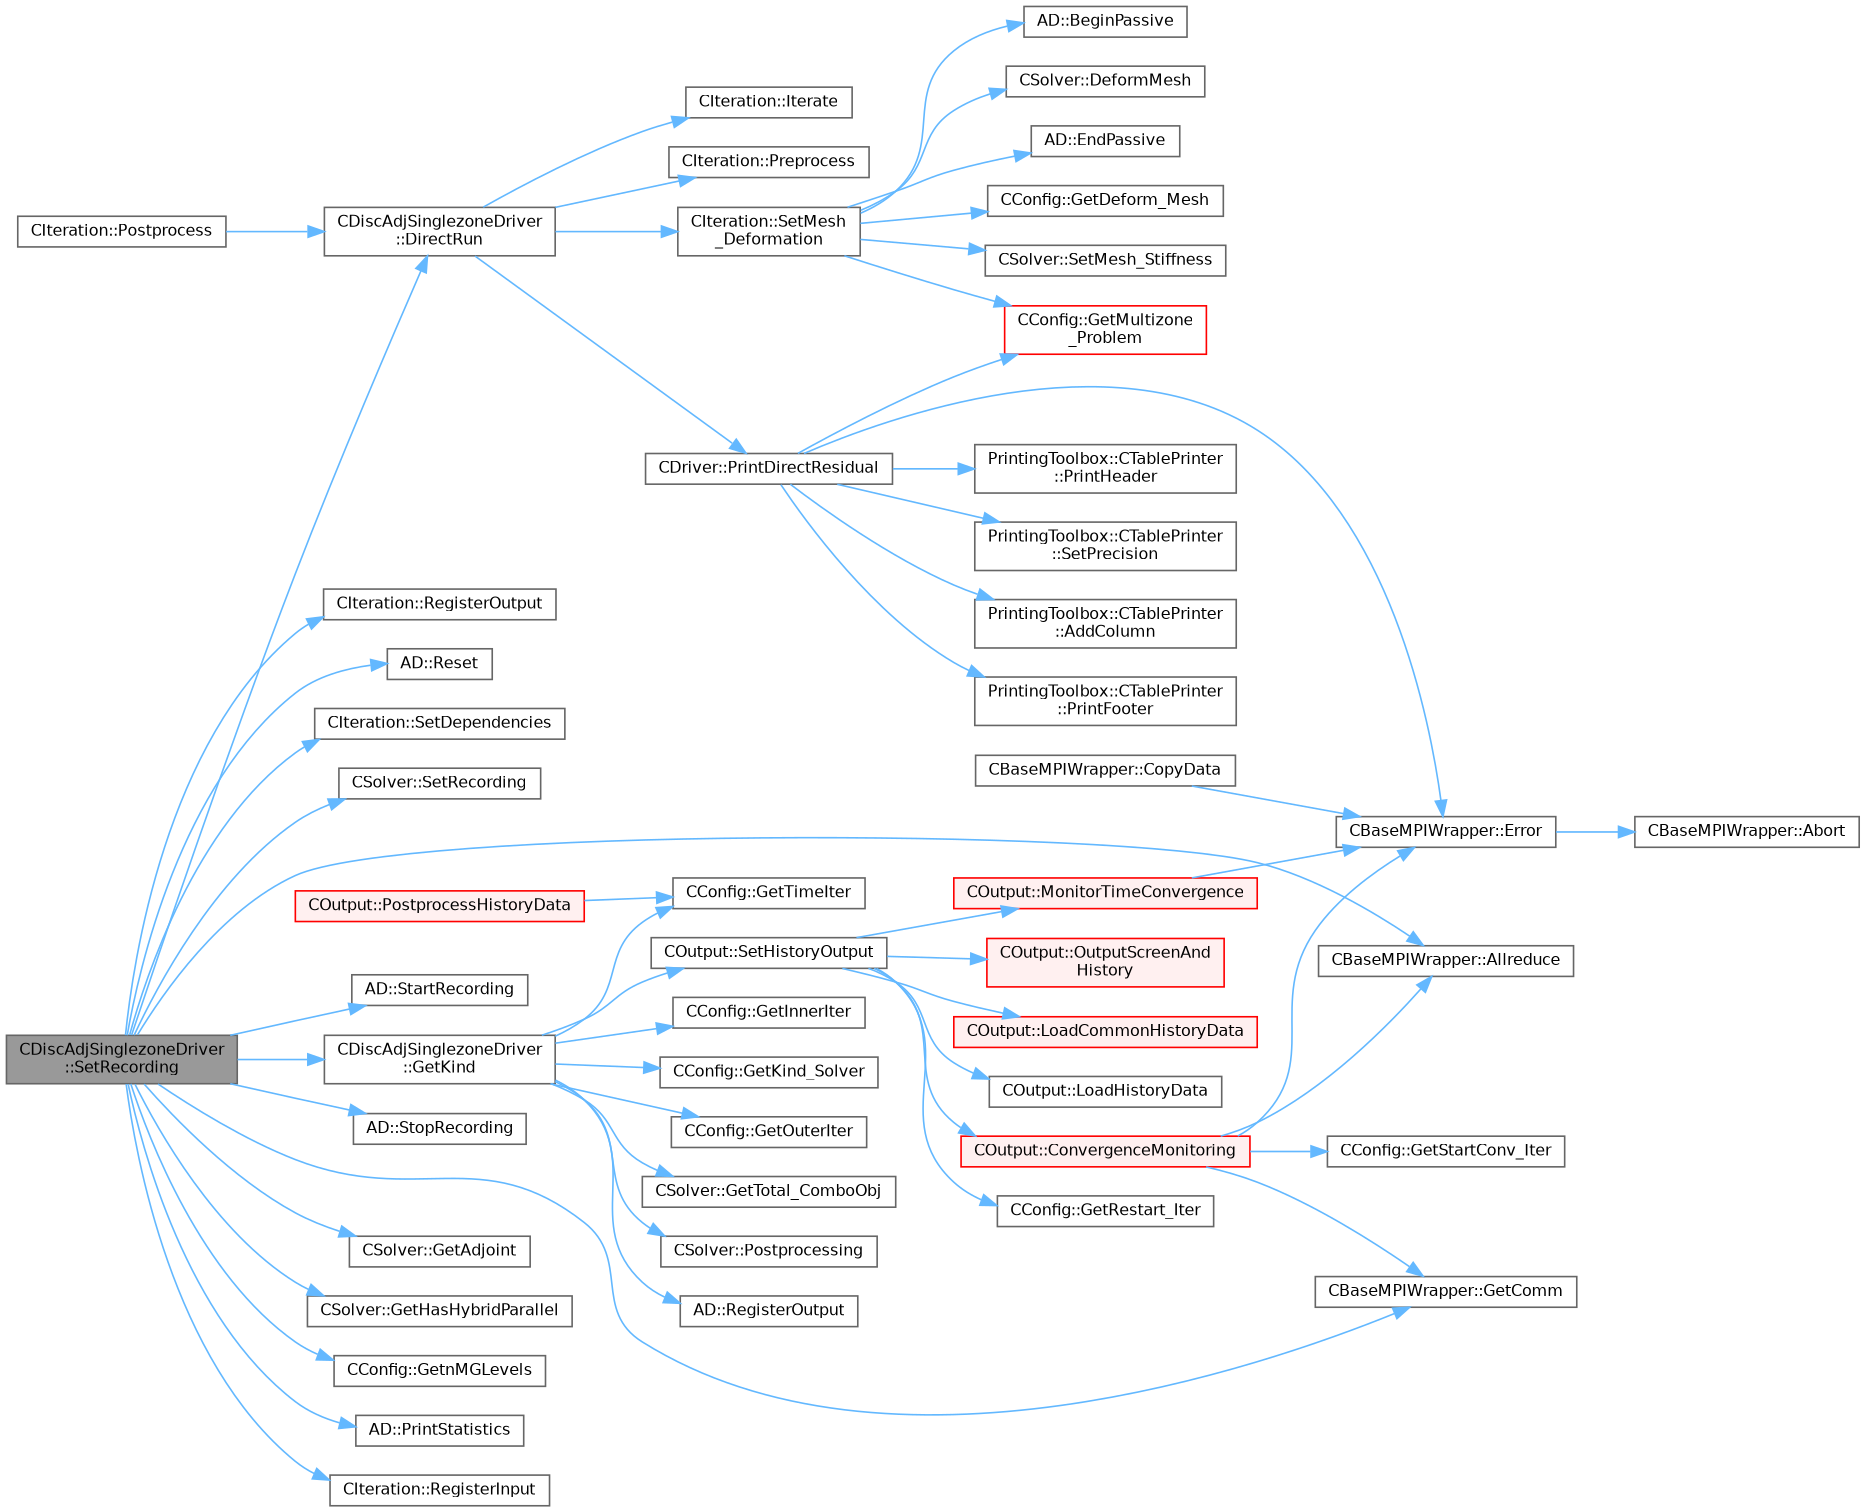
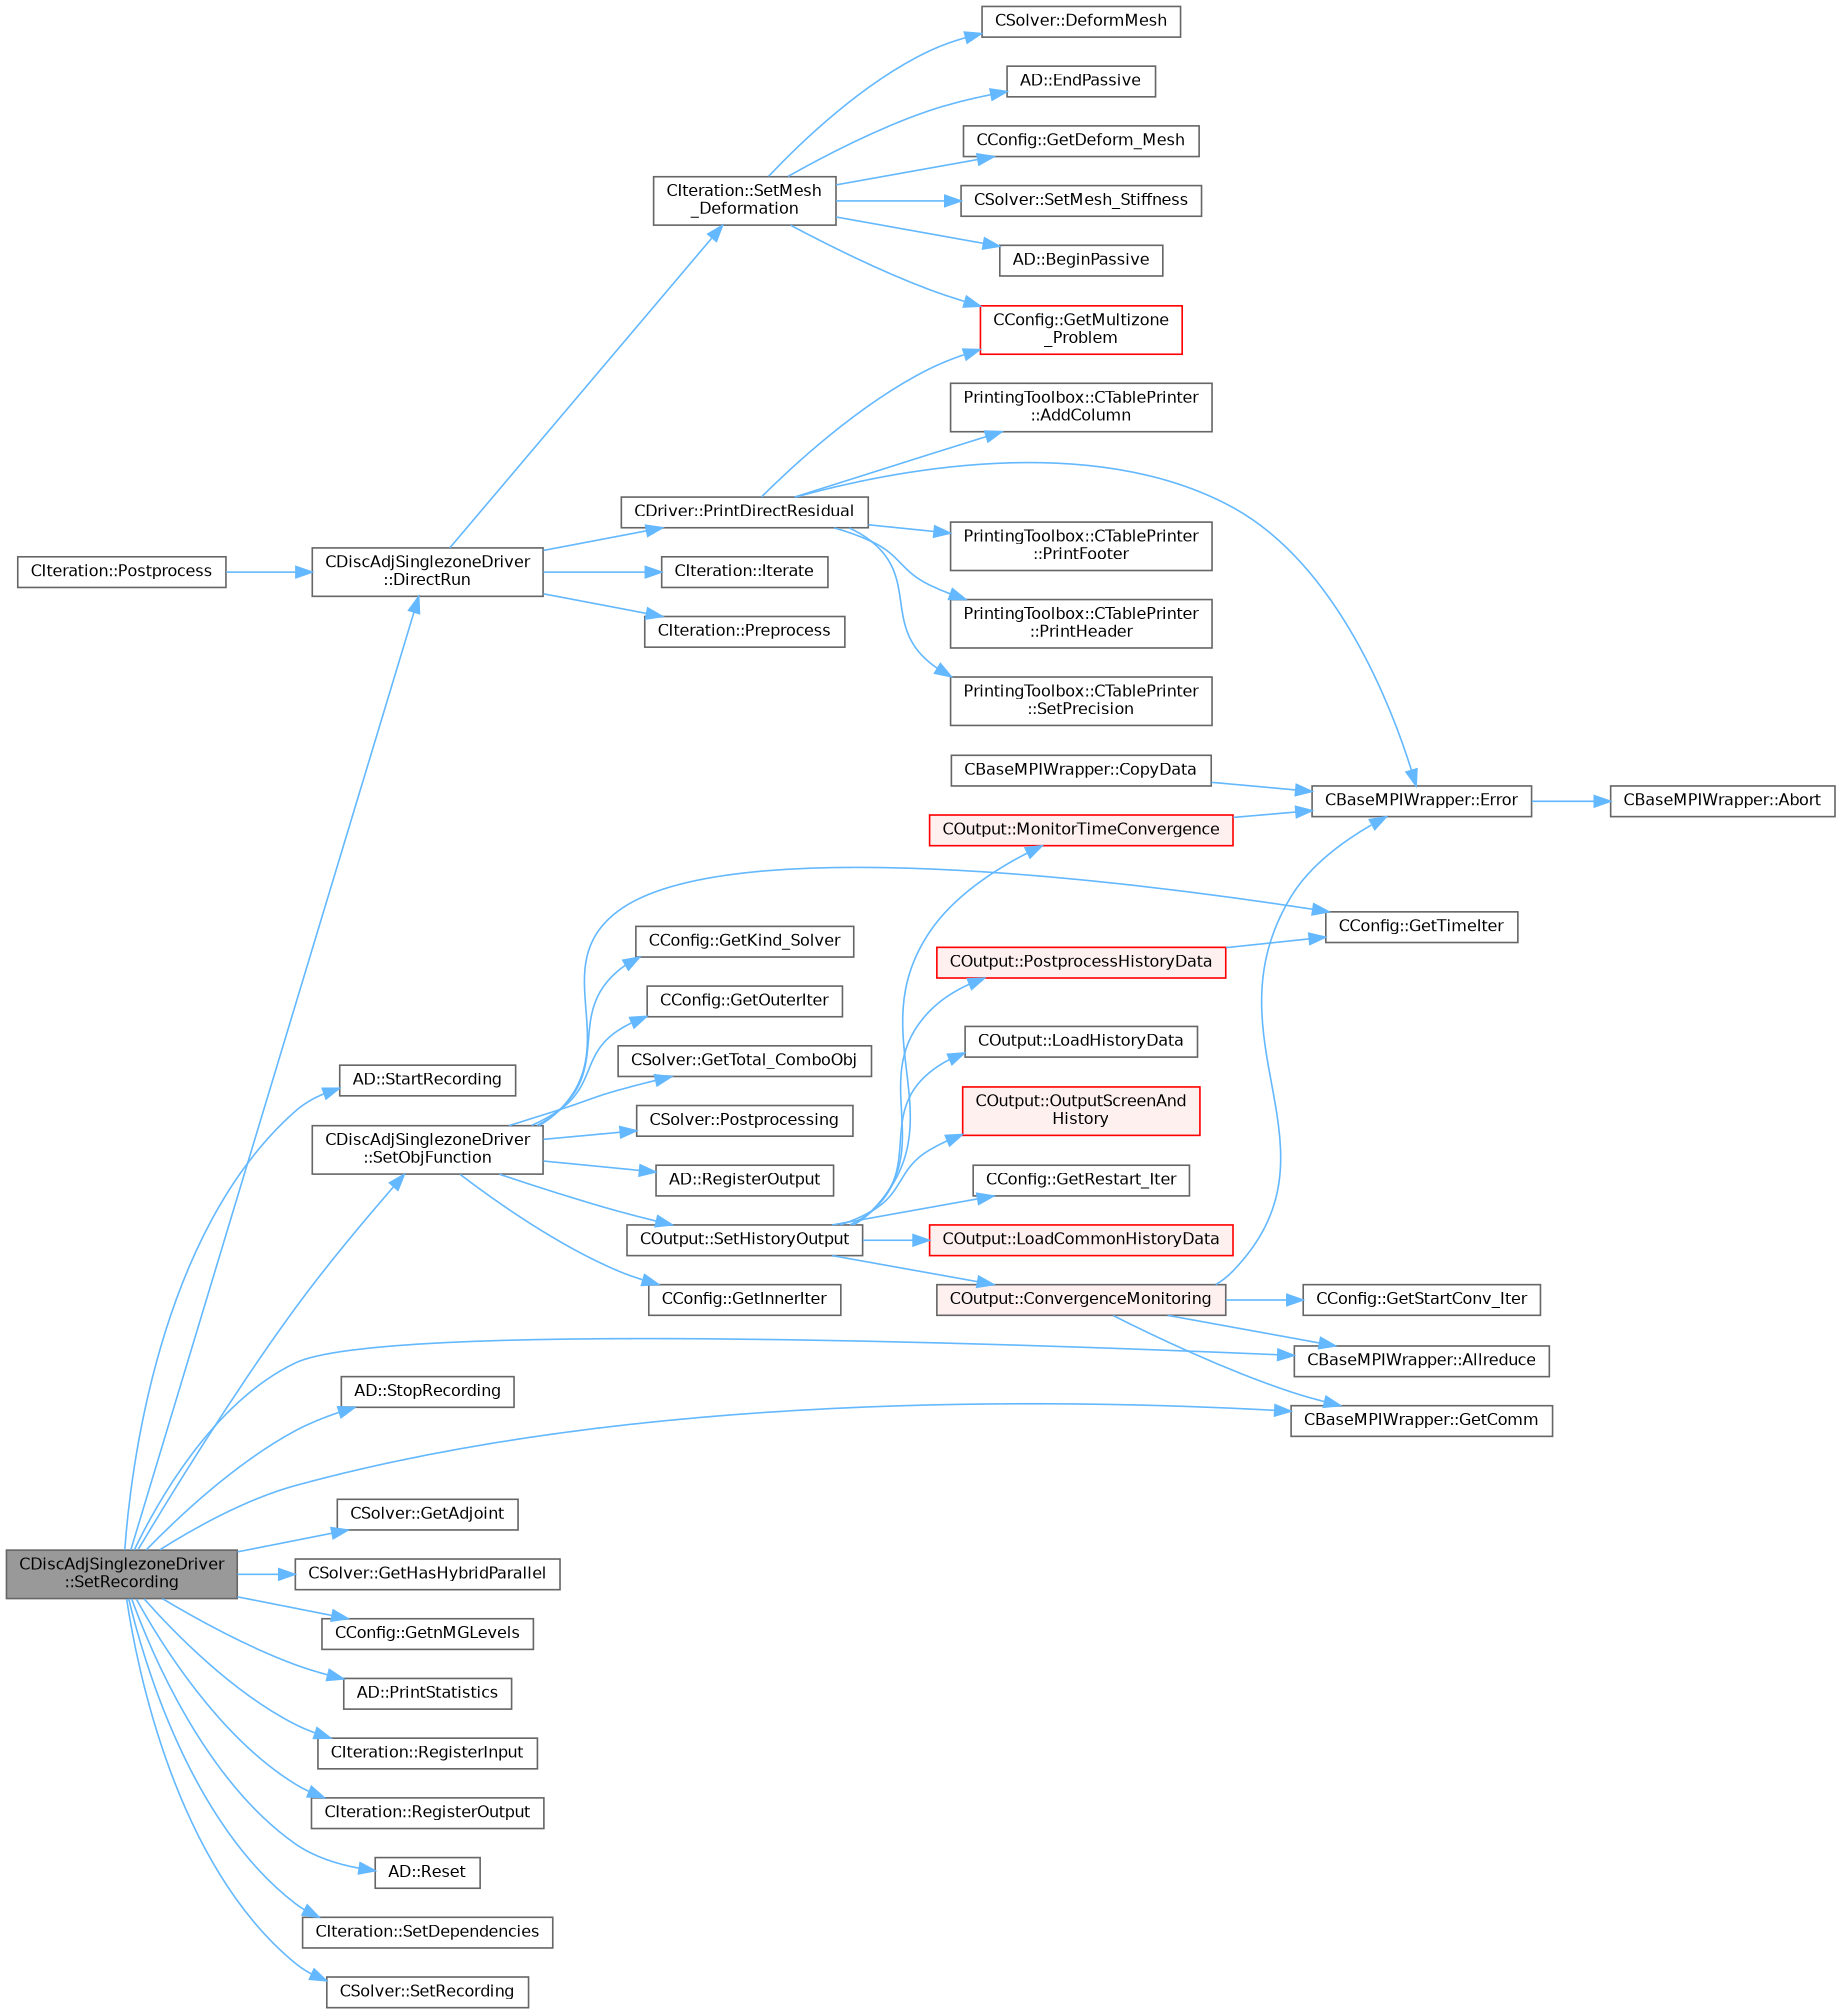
none -> (916, 1030)
(440, 1060) -> (428, 1150)
(1106, 1152) -> (1081, 1300)
